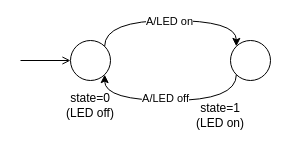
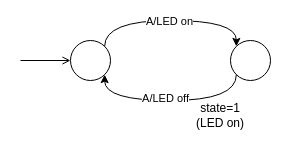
(91, 106) -> none
